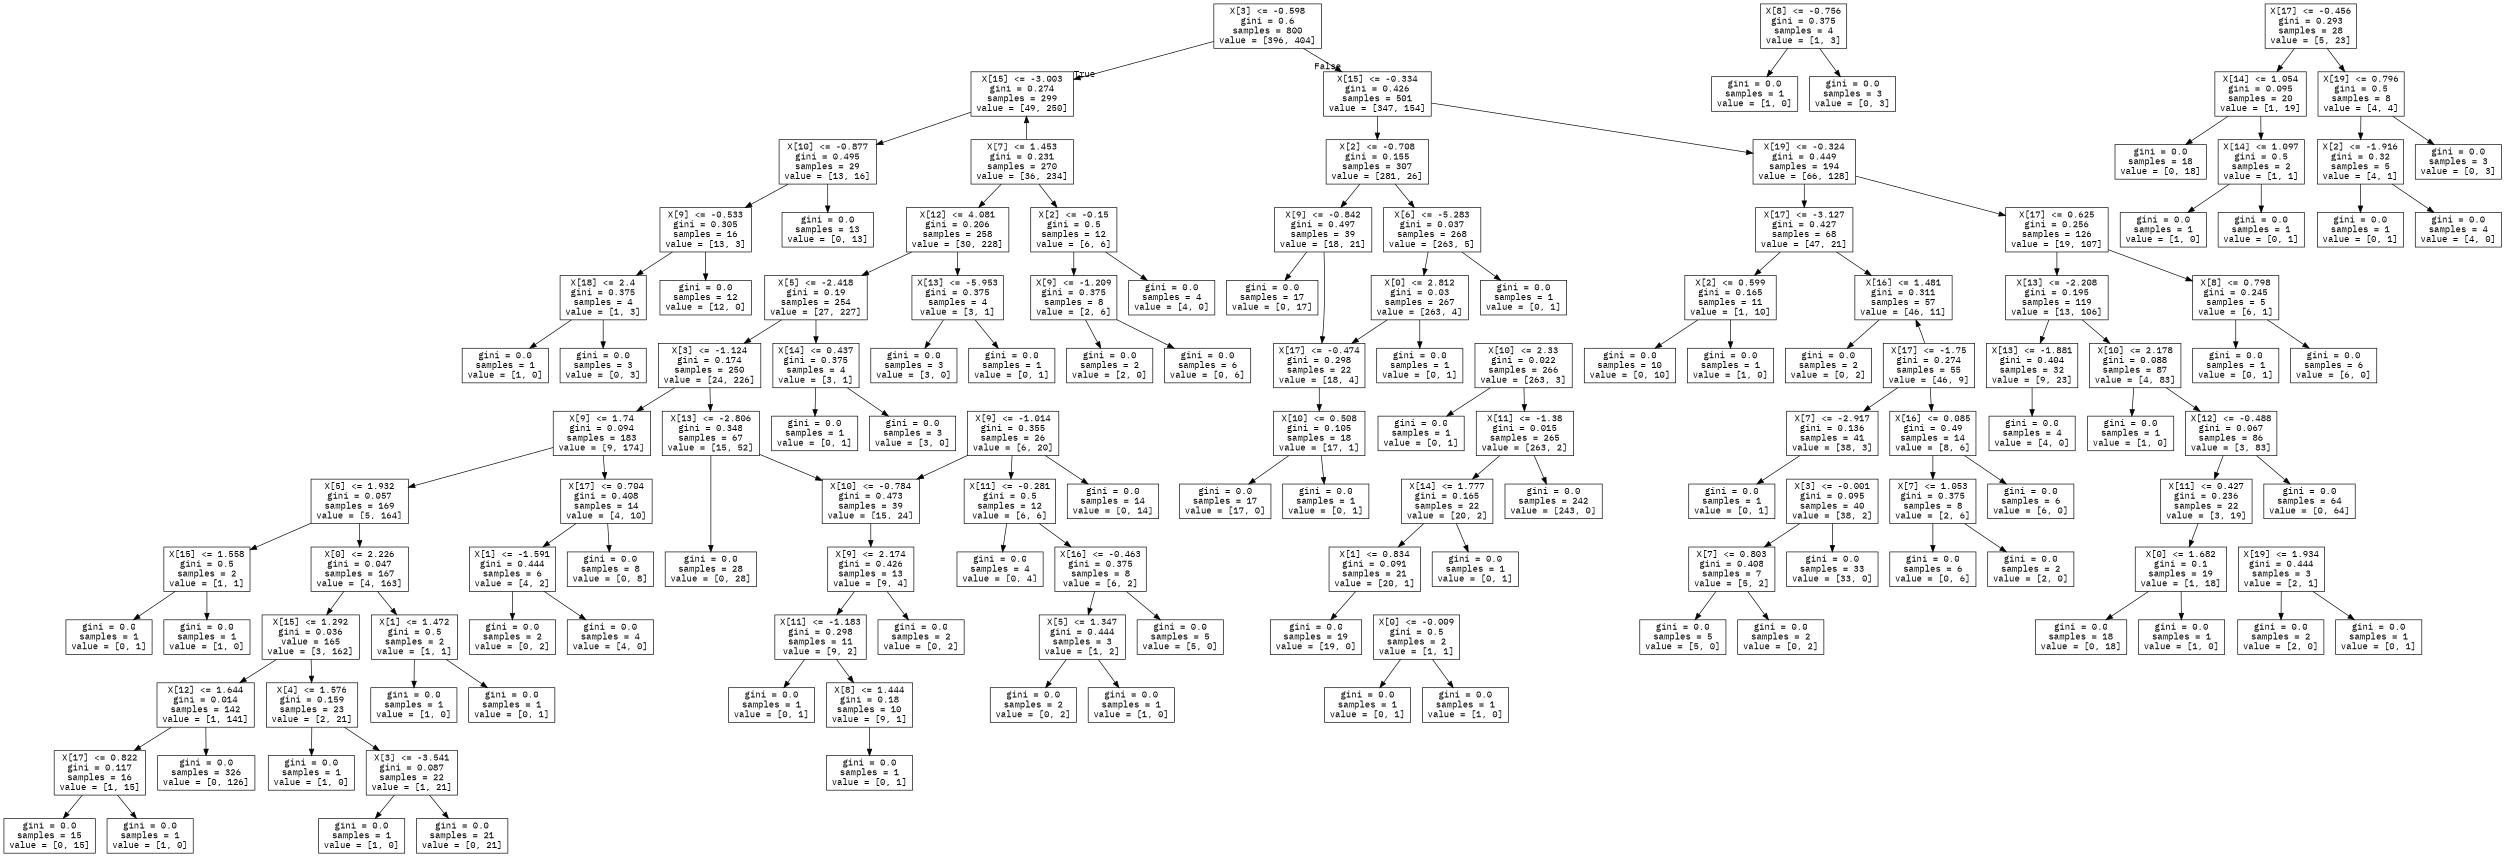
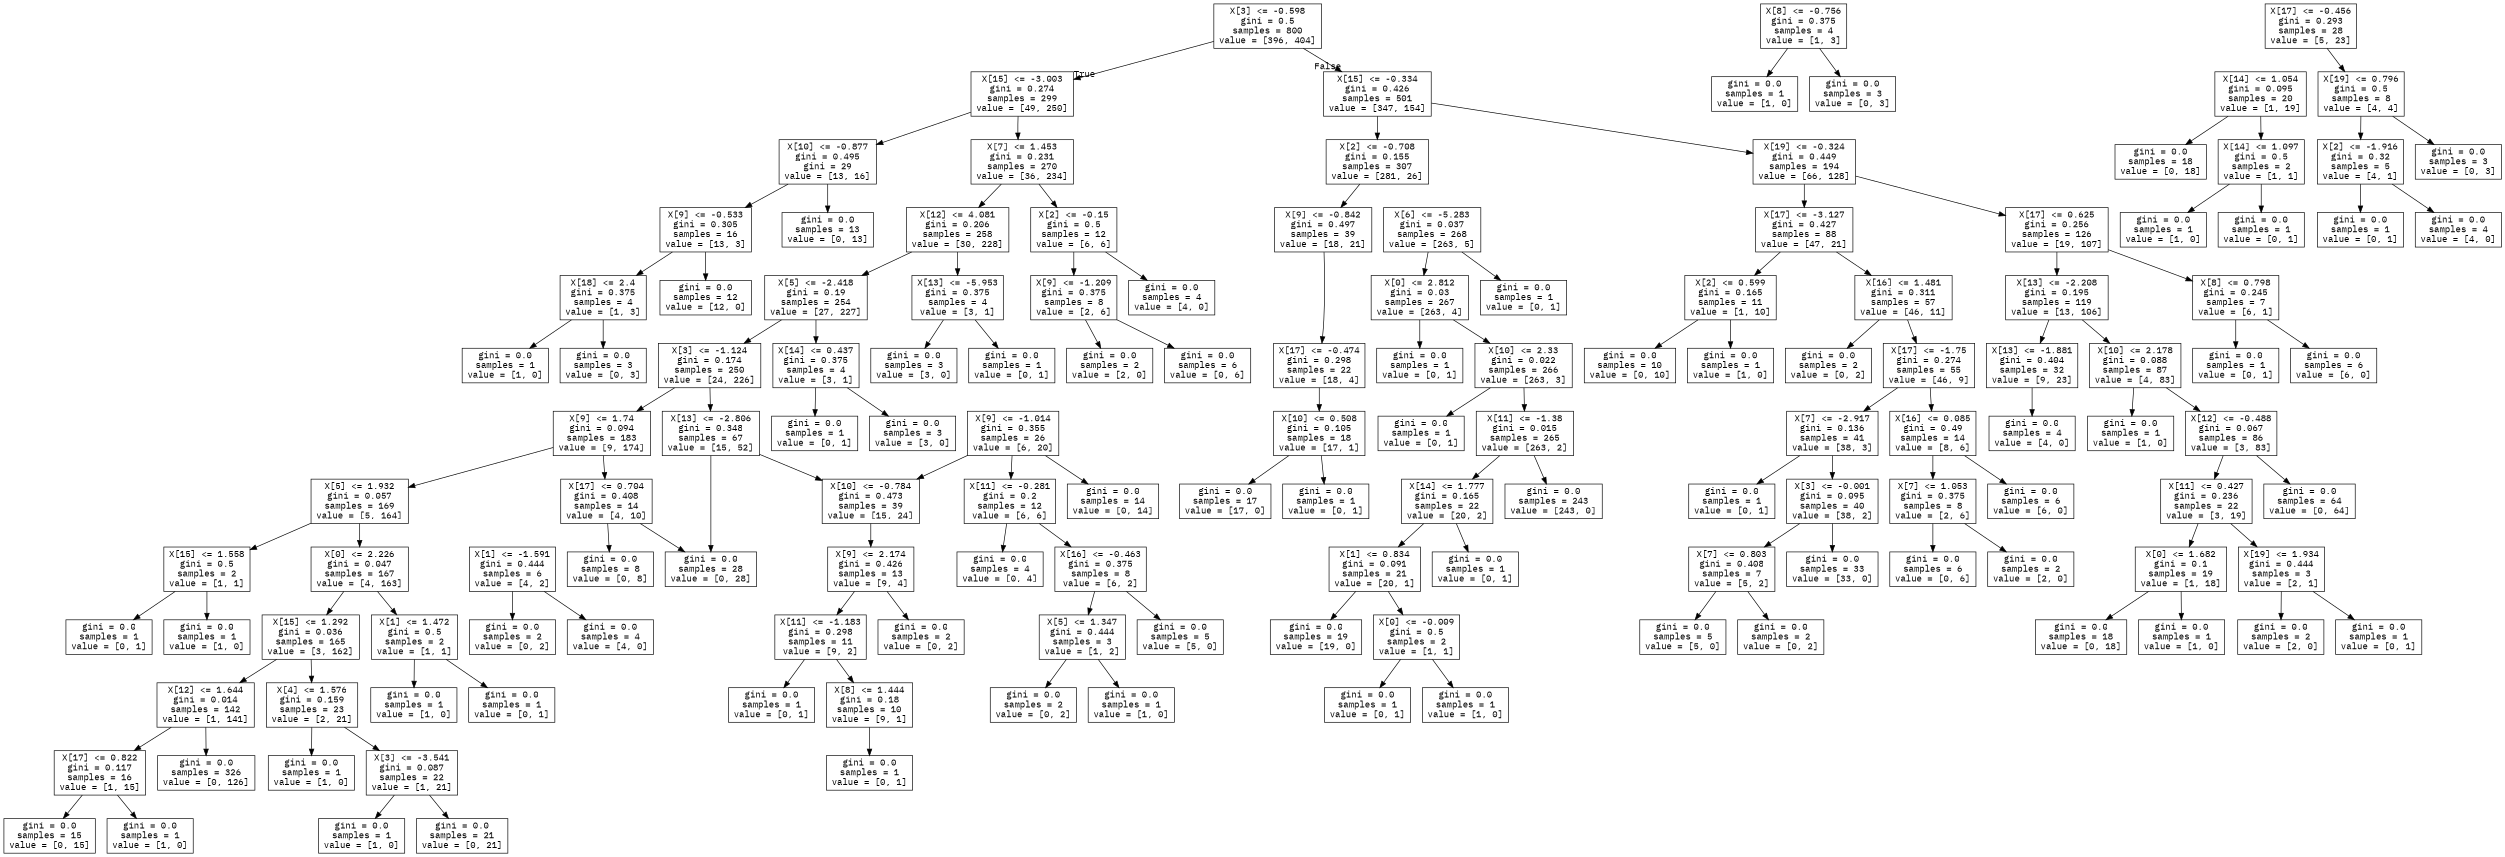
(1268, 26) -> (1268, 26)
(2288, 57) -> none
(1027, 131) -> (1018, 125)
(828, 162) -> (828, 162)
(1403, 193) -> none
(1804, 230) -> (1804, 230)
(1272, 298) -> none
(2236, 298) -> (2236, 298)
(1372, 330) -> (1469, 330)
(1922, 335) -> (1911, 329)
none -> (1832, 464)
(1010, 501) -> (1010, 501)
(1554, 501) -> (1554, 501)
(562, 533) -> (660, 536)
none -> (2241, 533)
none -> (1394, 600)
(311, 637) -> (311, 637)
